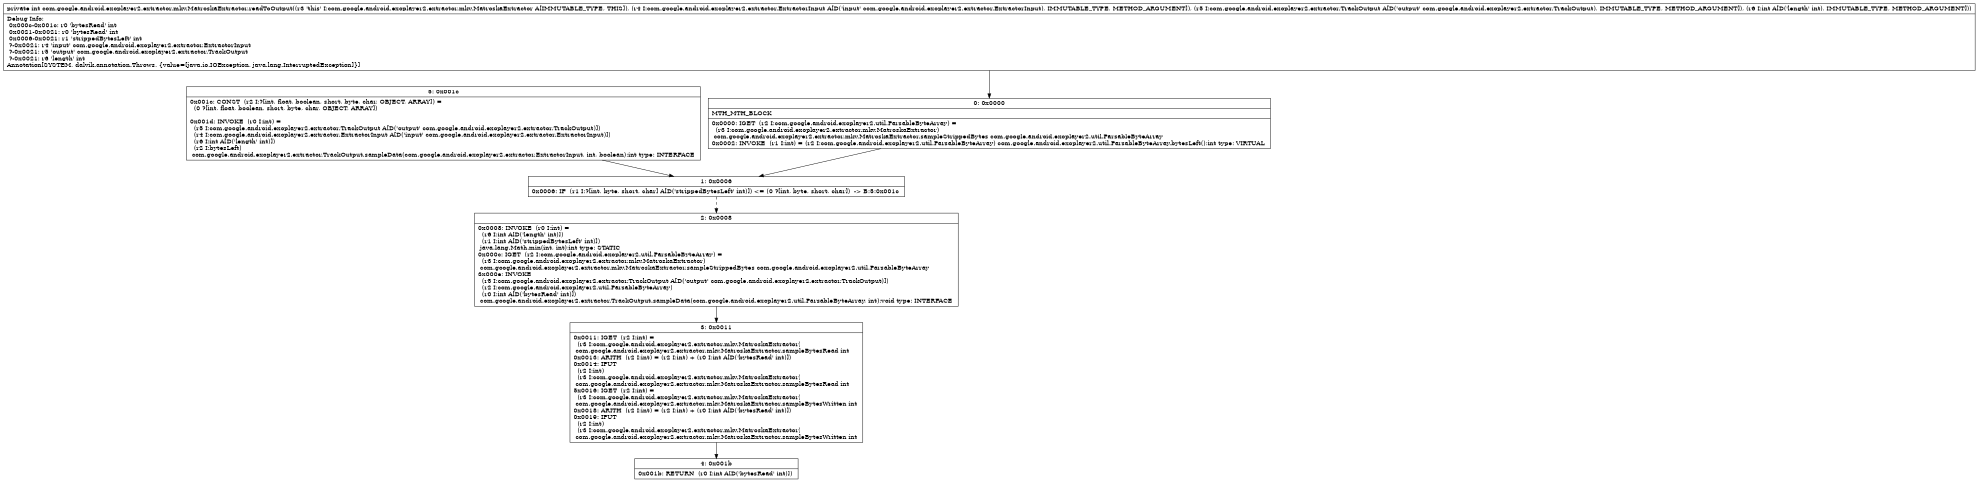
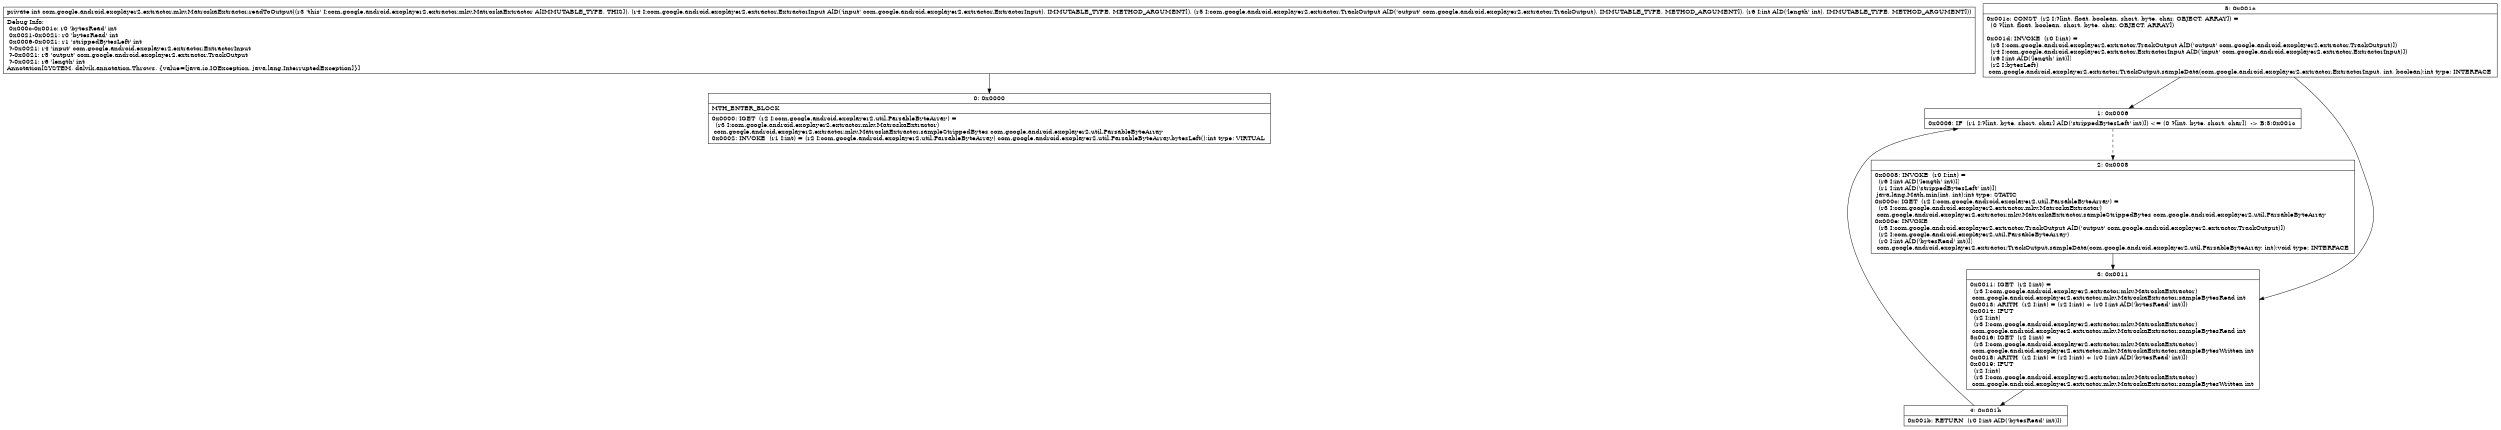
(742, 113) -> (746, 108)
(822, 162) -> (1857, 255)
none -> (2373, 207)
(507, 274) -> (1903, 221)
